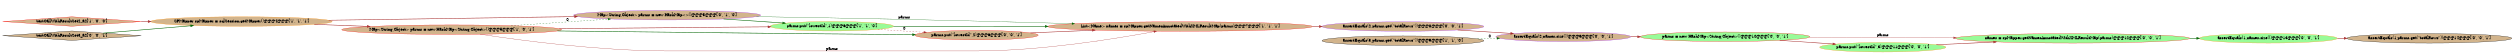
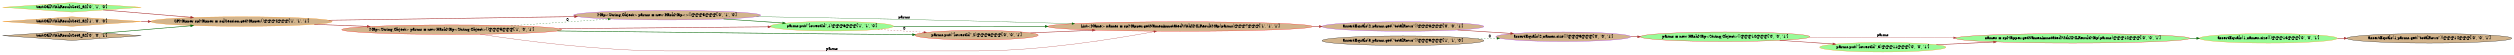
none -> (72, 7)
(72, 22) -> (72, 22)
